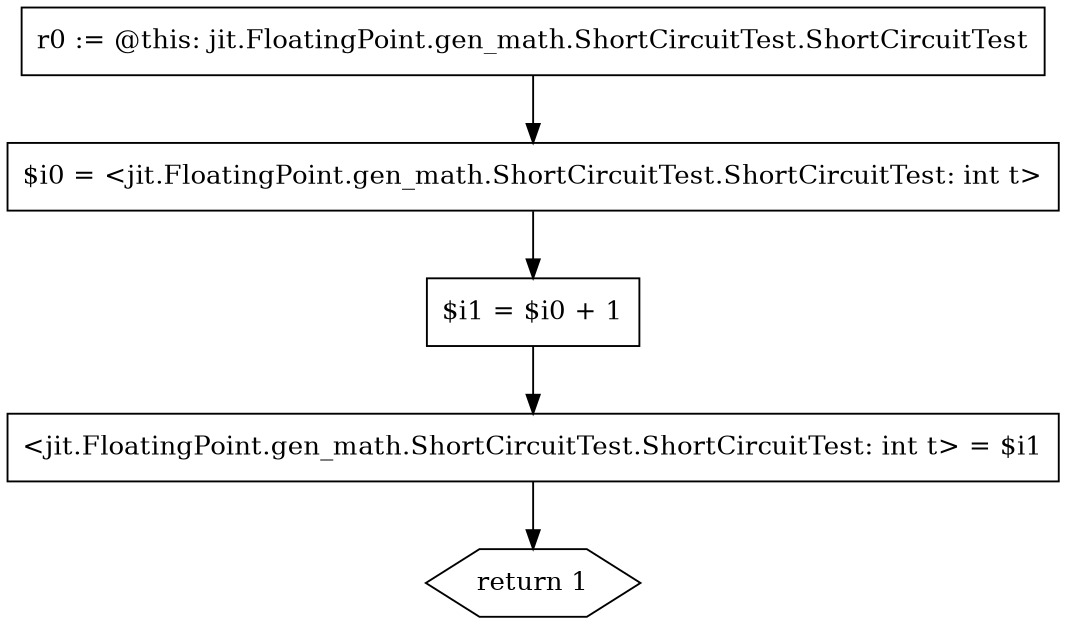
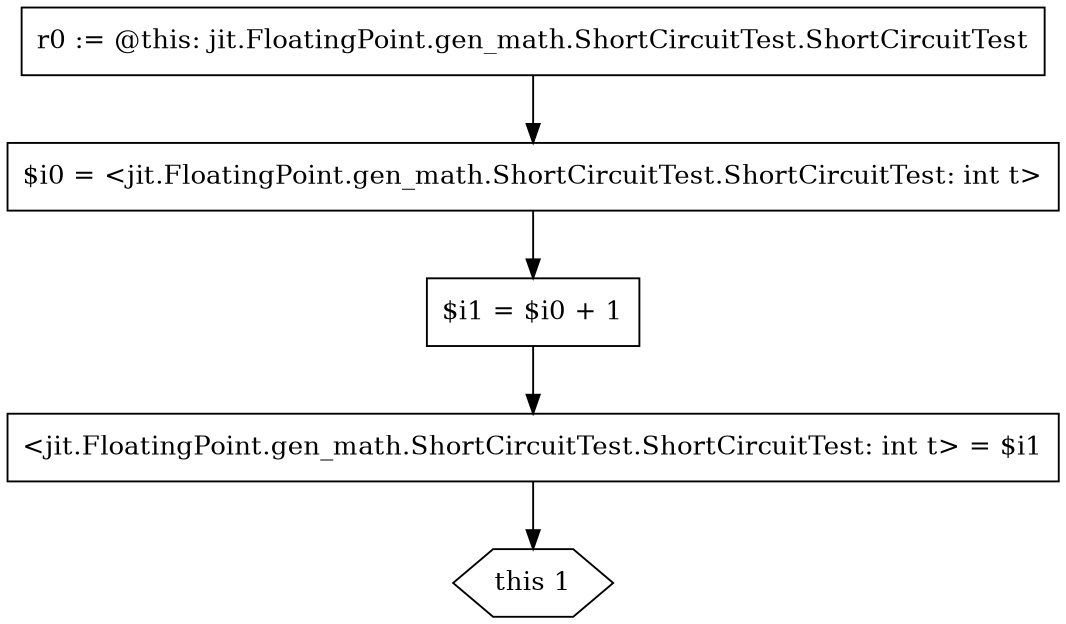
(533, 583) -> (533, 583)
